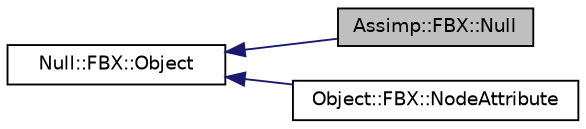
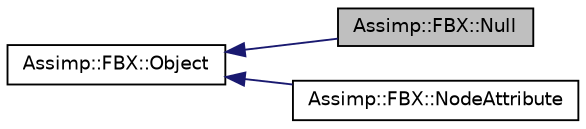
(116, 65) -> (116, 65)
(436, 100) -> (436, 100)
